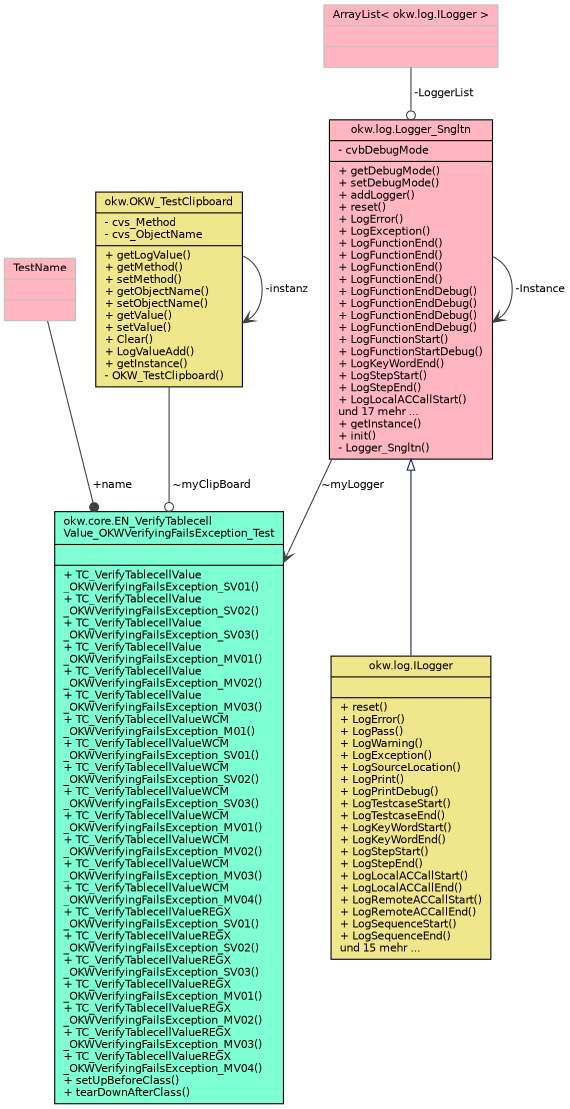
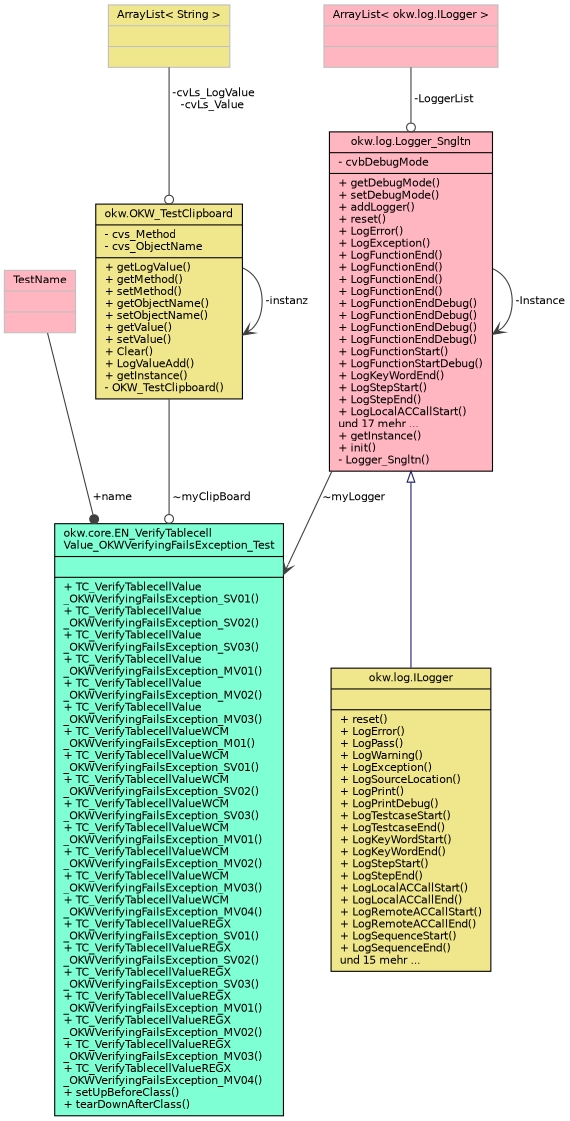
none -> (169, 36)
